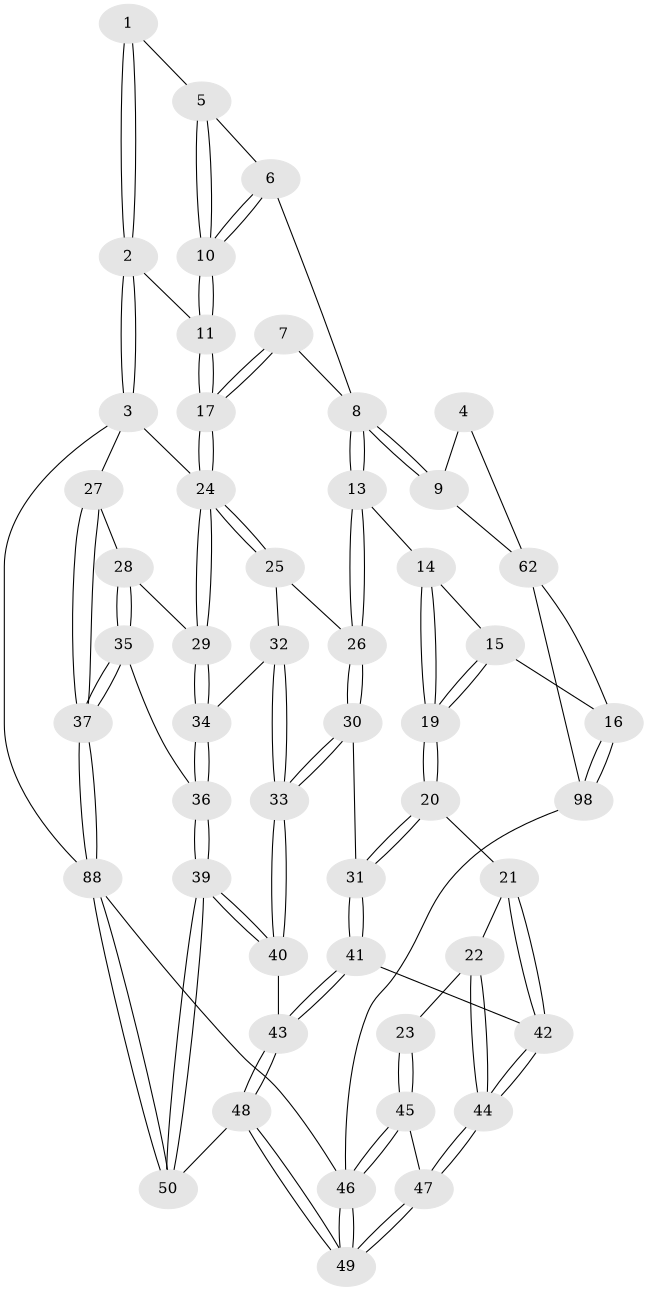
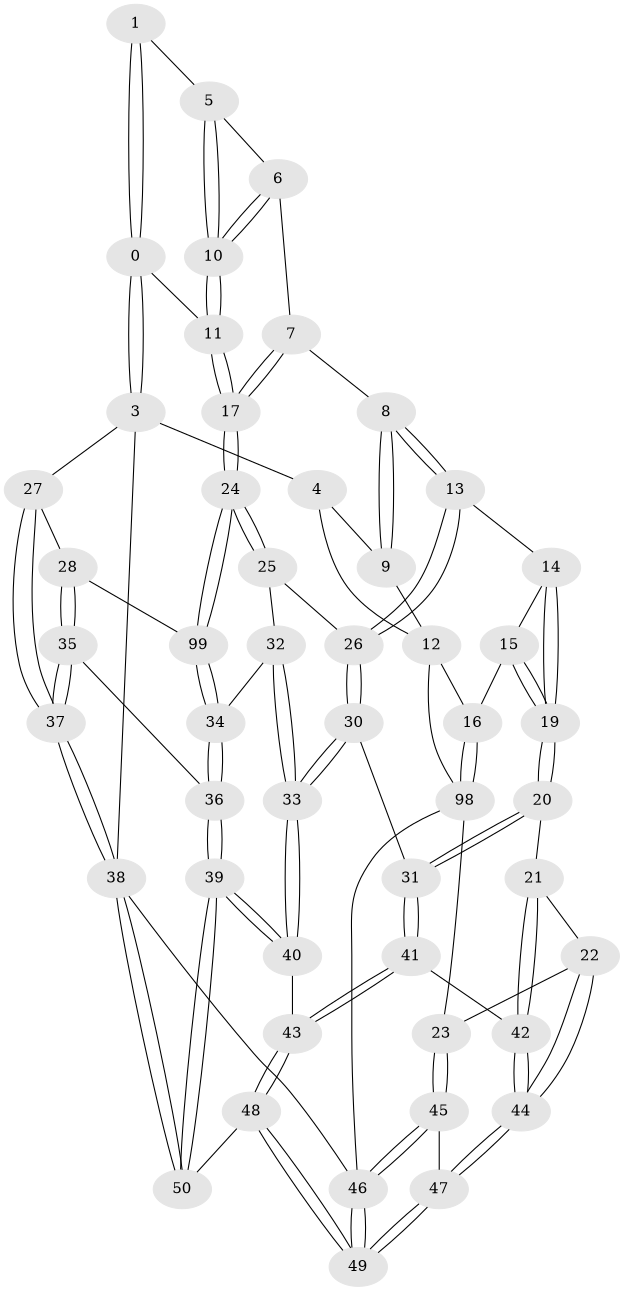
(128, 257) -> (136, 257)
(315, 295) -> (285, 257)
(167, 451) -> (217, 447)
(529, 568) -> (432, 645)
(202, 645) -> (199, 645)
(93, 878) -> (117, 878)
none -> (456, 918)
